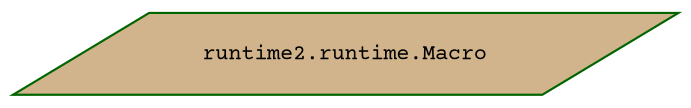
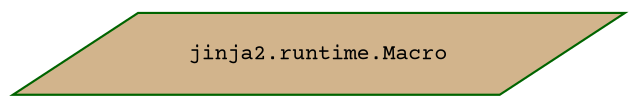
(346, 54) -> (319, 54)
